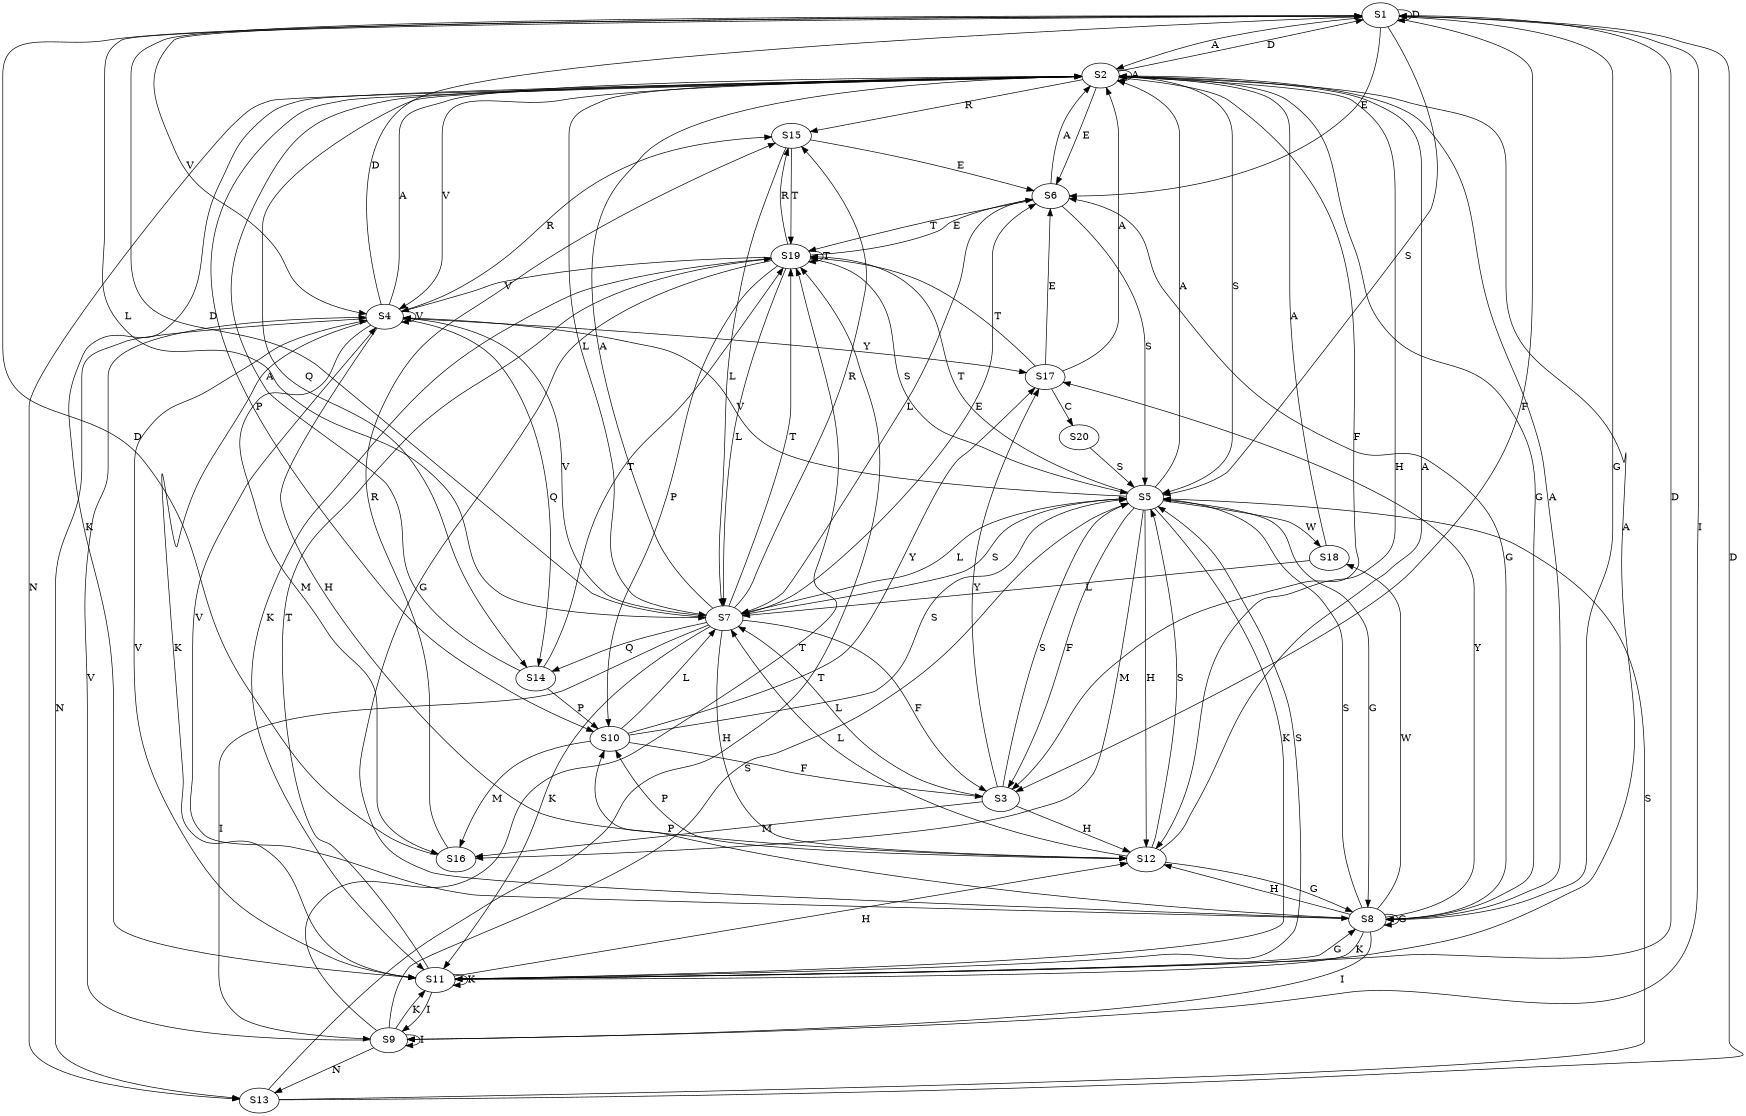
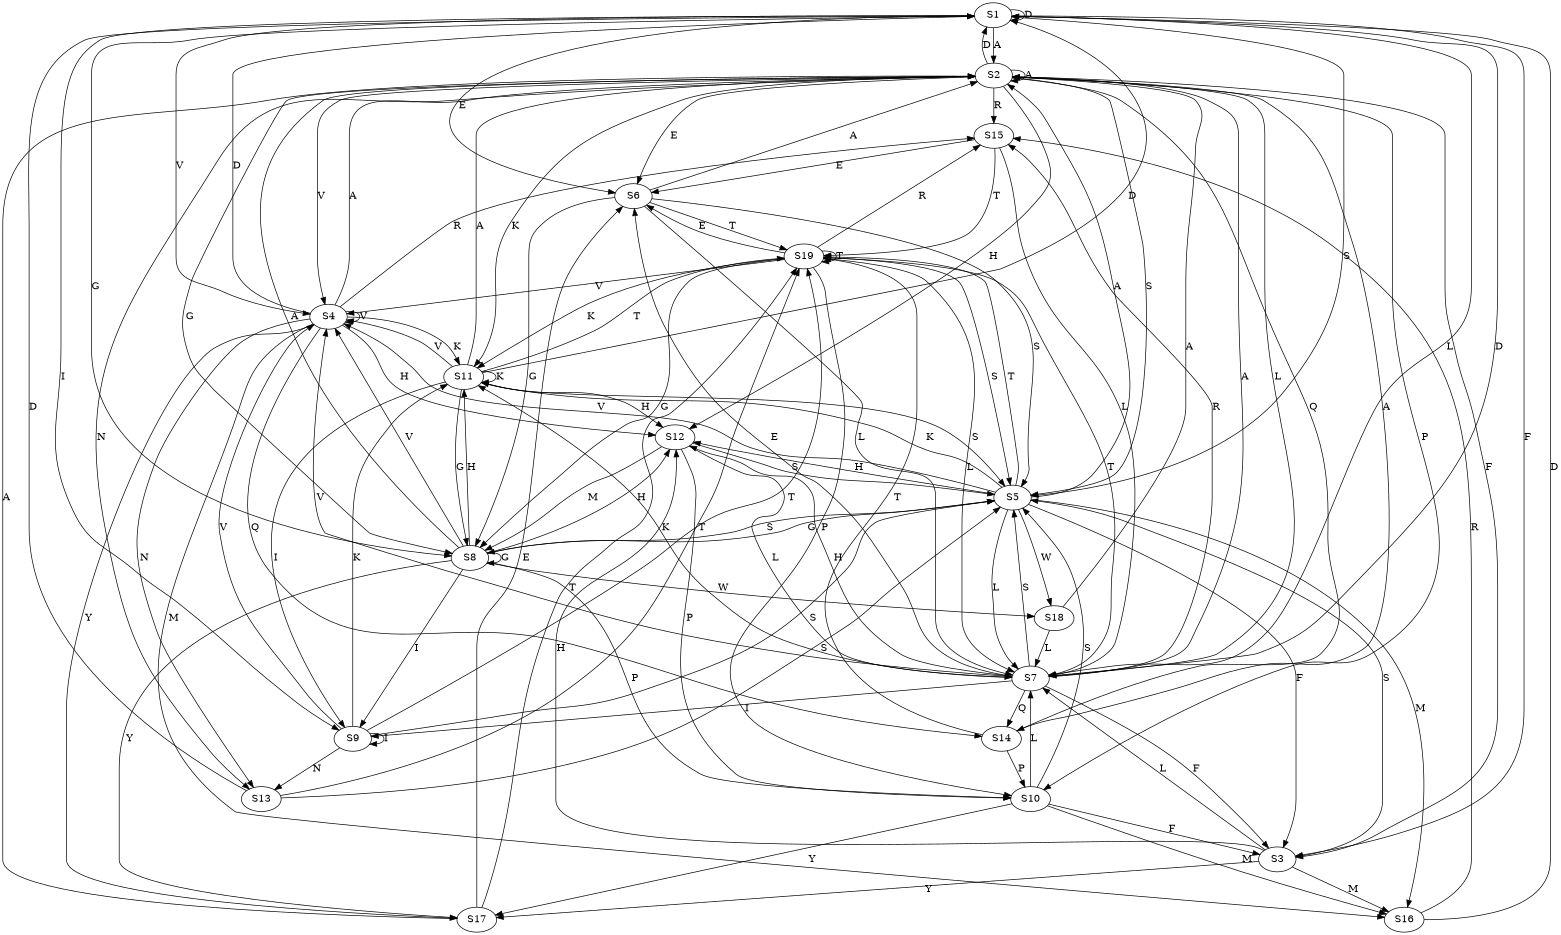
(1421, 392) -> none
(1079, 437) -> none
(1489, 515) -> (529, 344)
(1314, 890) -> (593, 498)
(1359, 950) -> (472, 467)
